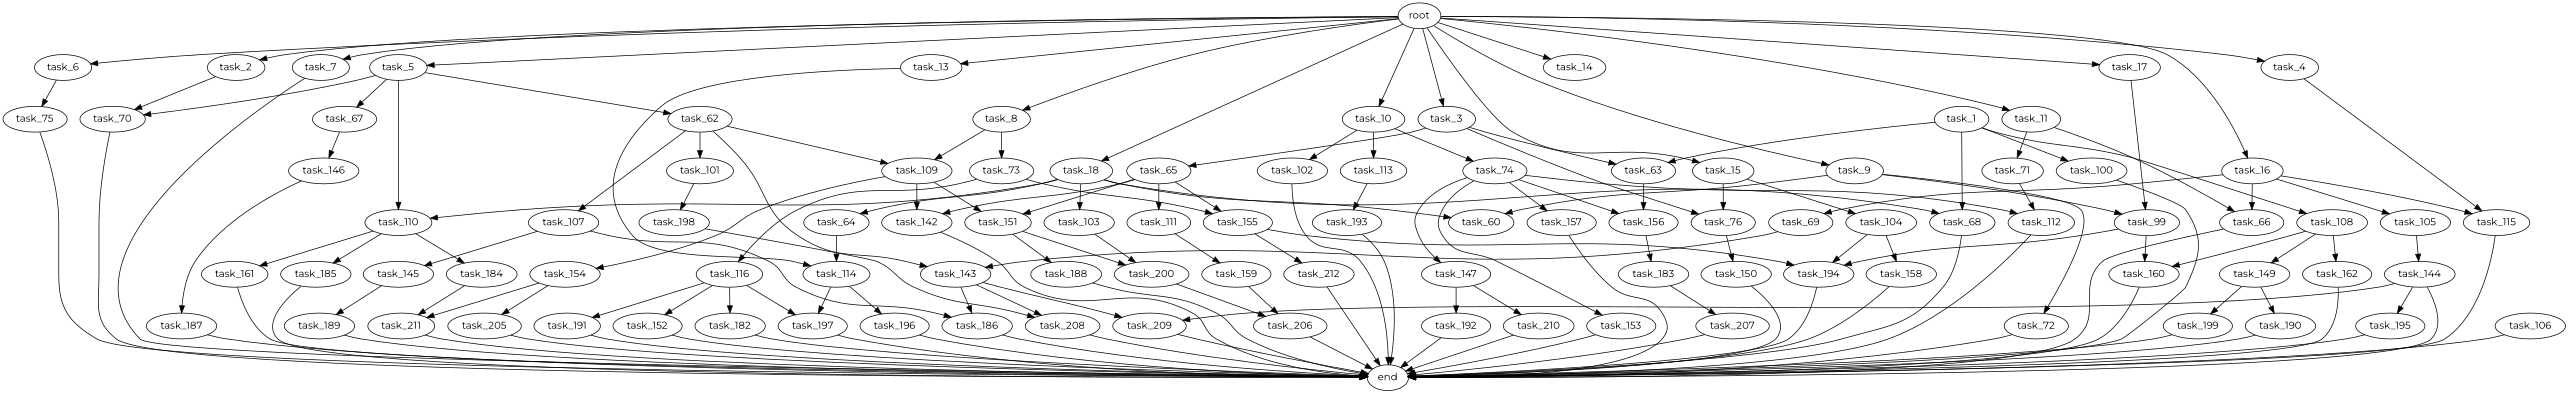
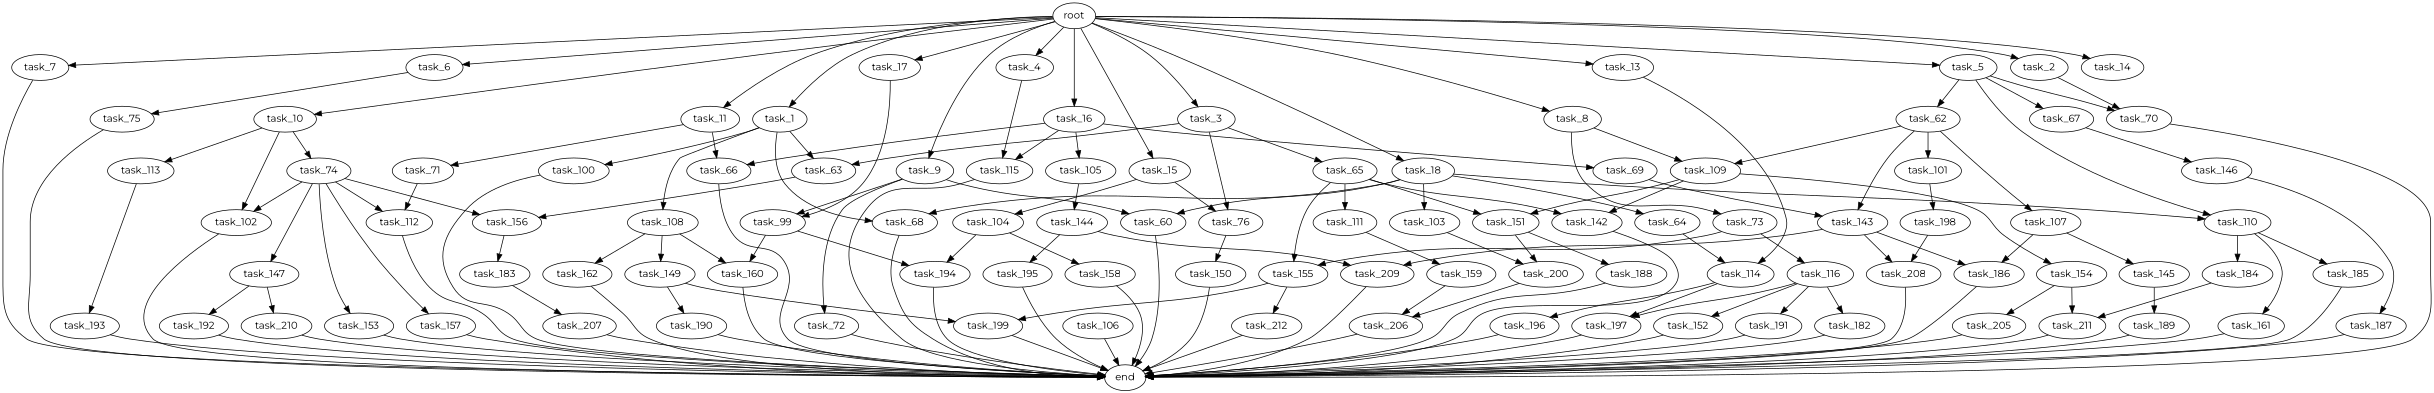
none -> (874, 46)
none -> (281, 195)
(1527, 244) -> (1147, 303)
(1952, 372) -> (1159, 297)
